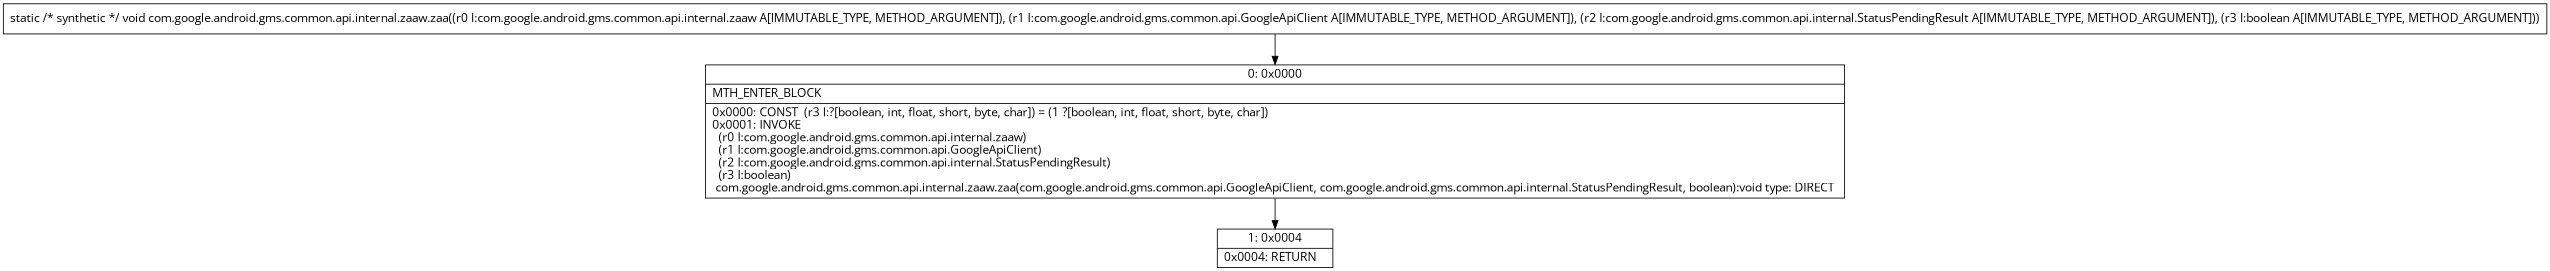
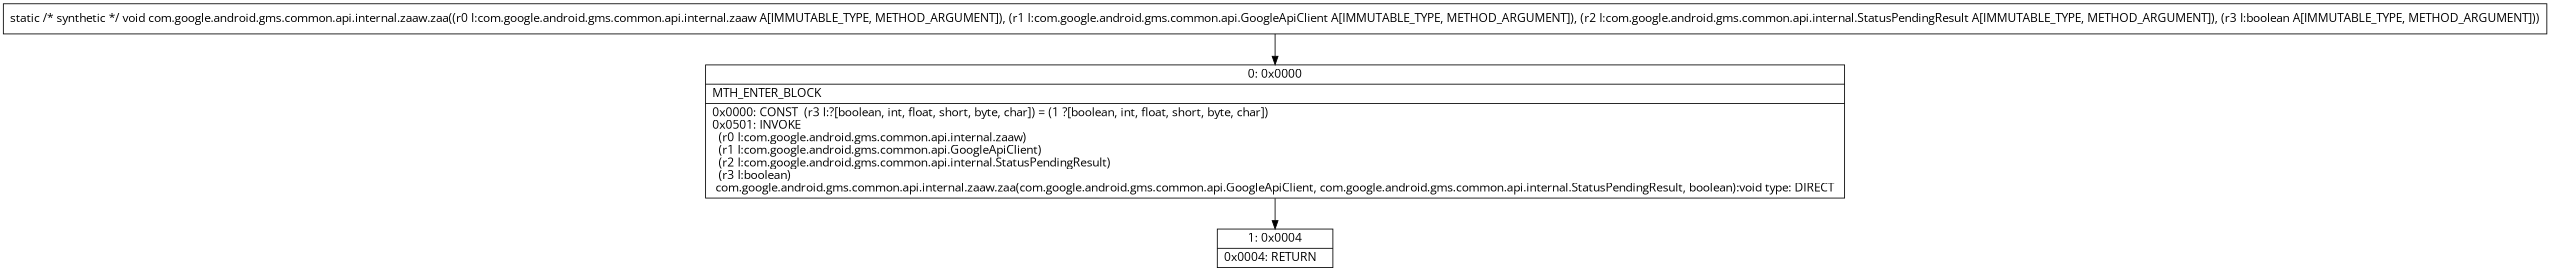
(760, 125) -> (760, 125)
